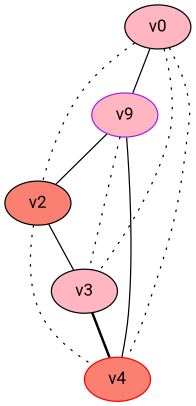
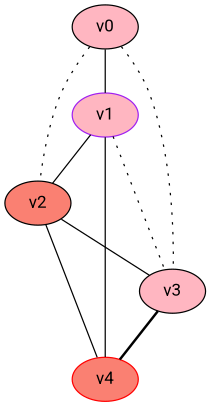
(125, 115) -> (105, 115)
(177, 205) -> none
(38, 306) -> (72, 291)
